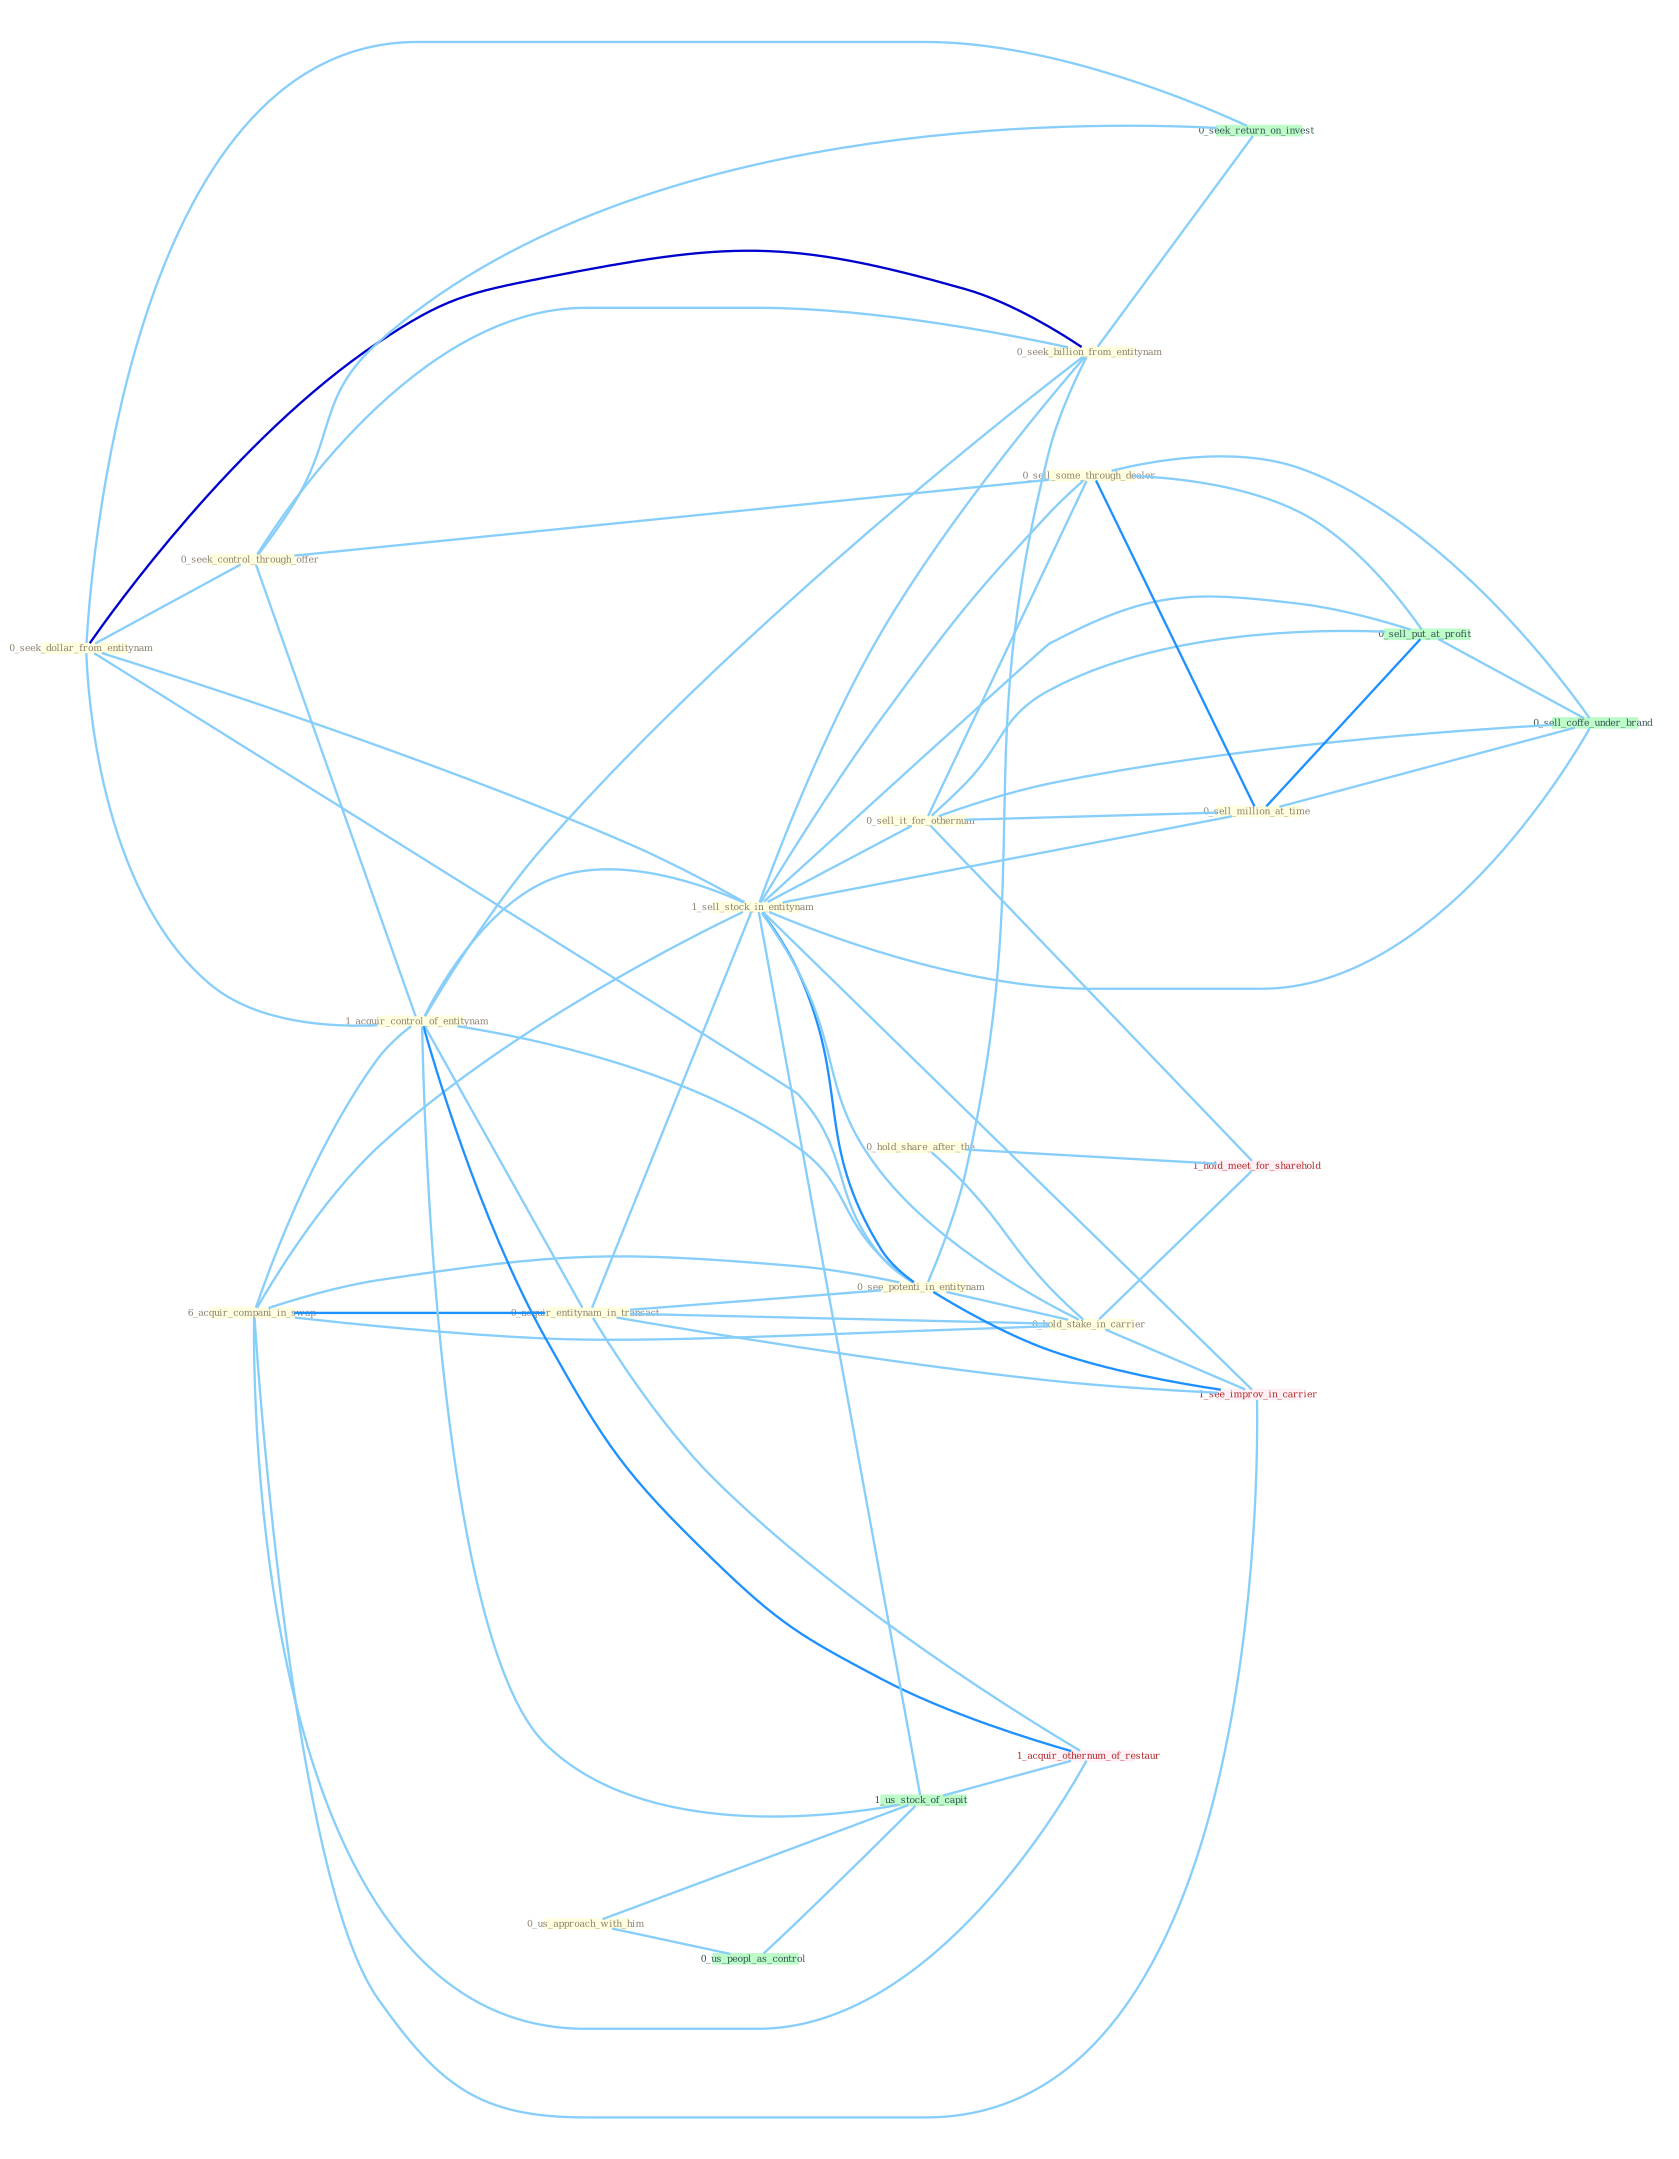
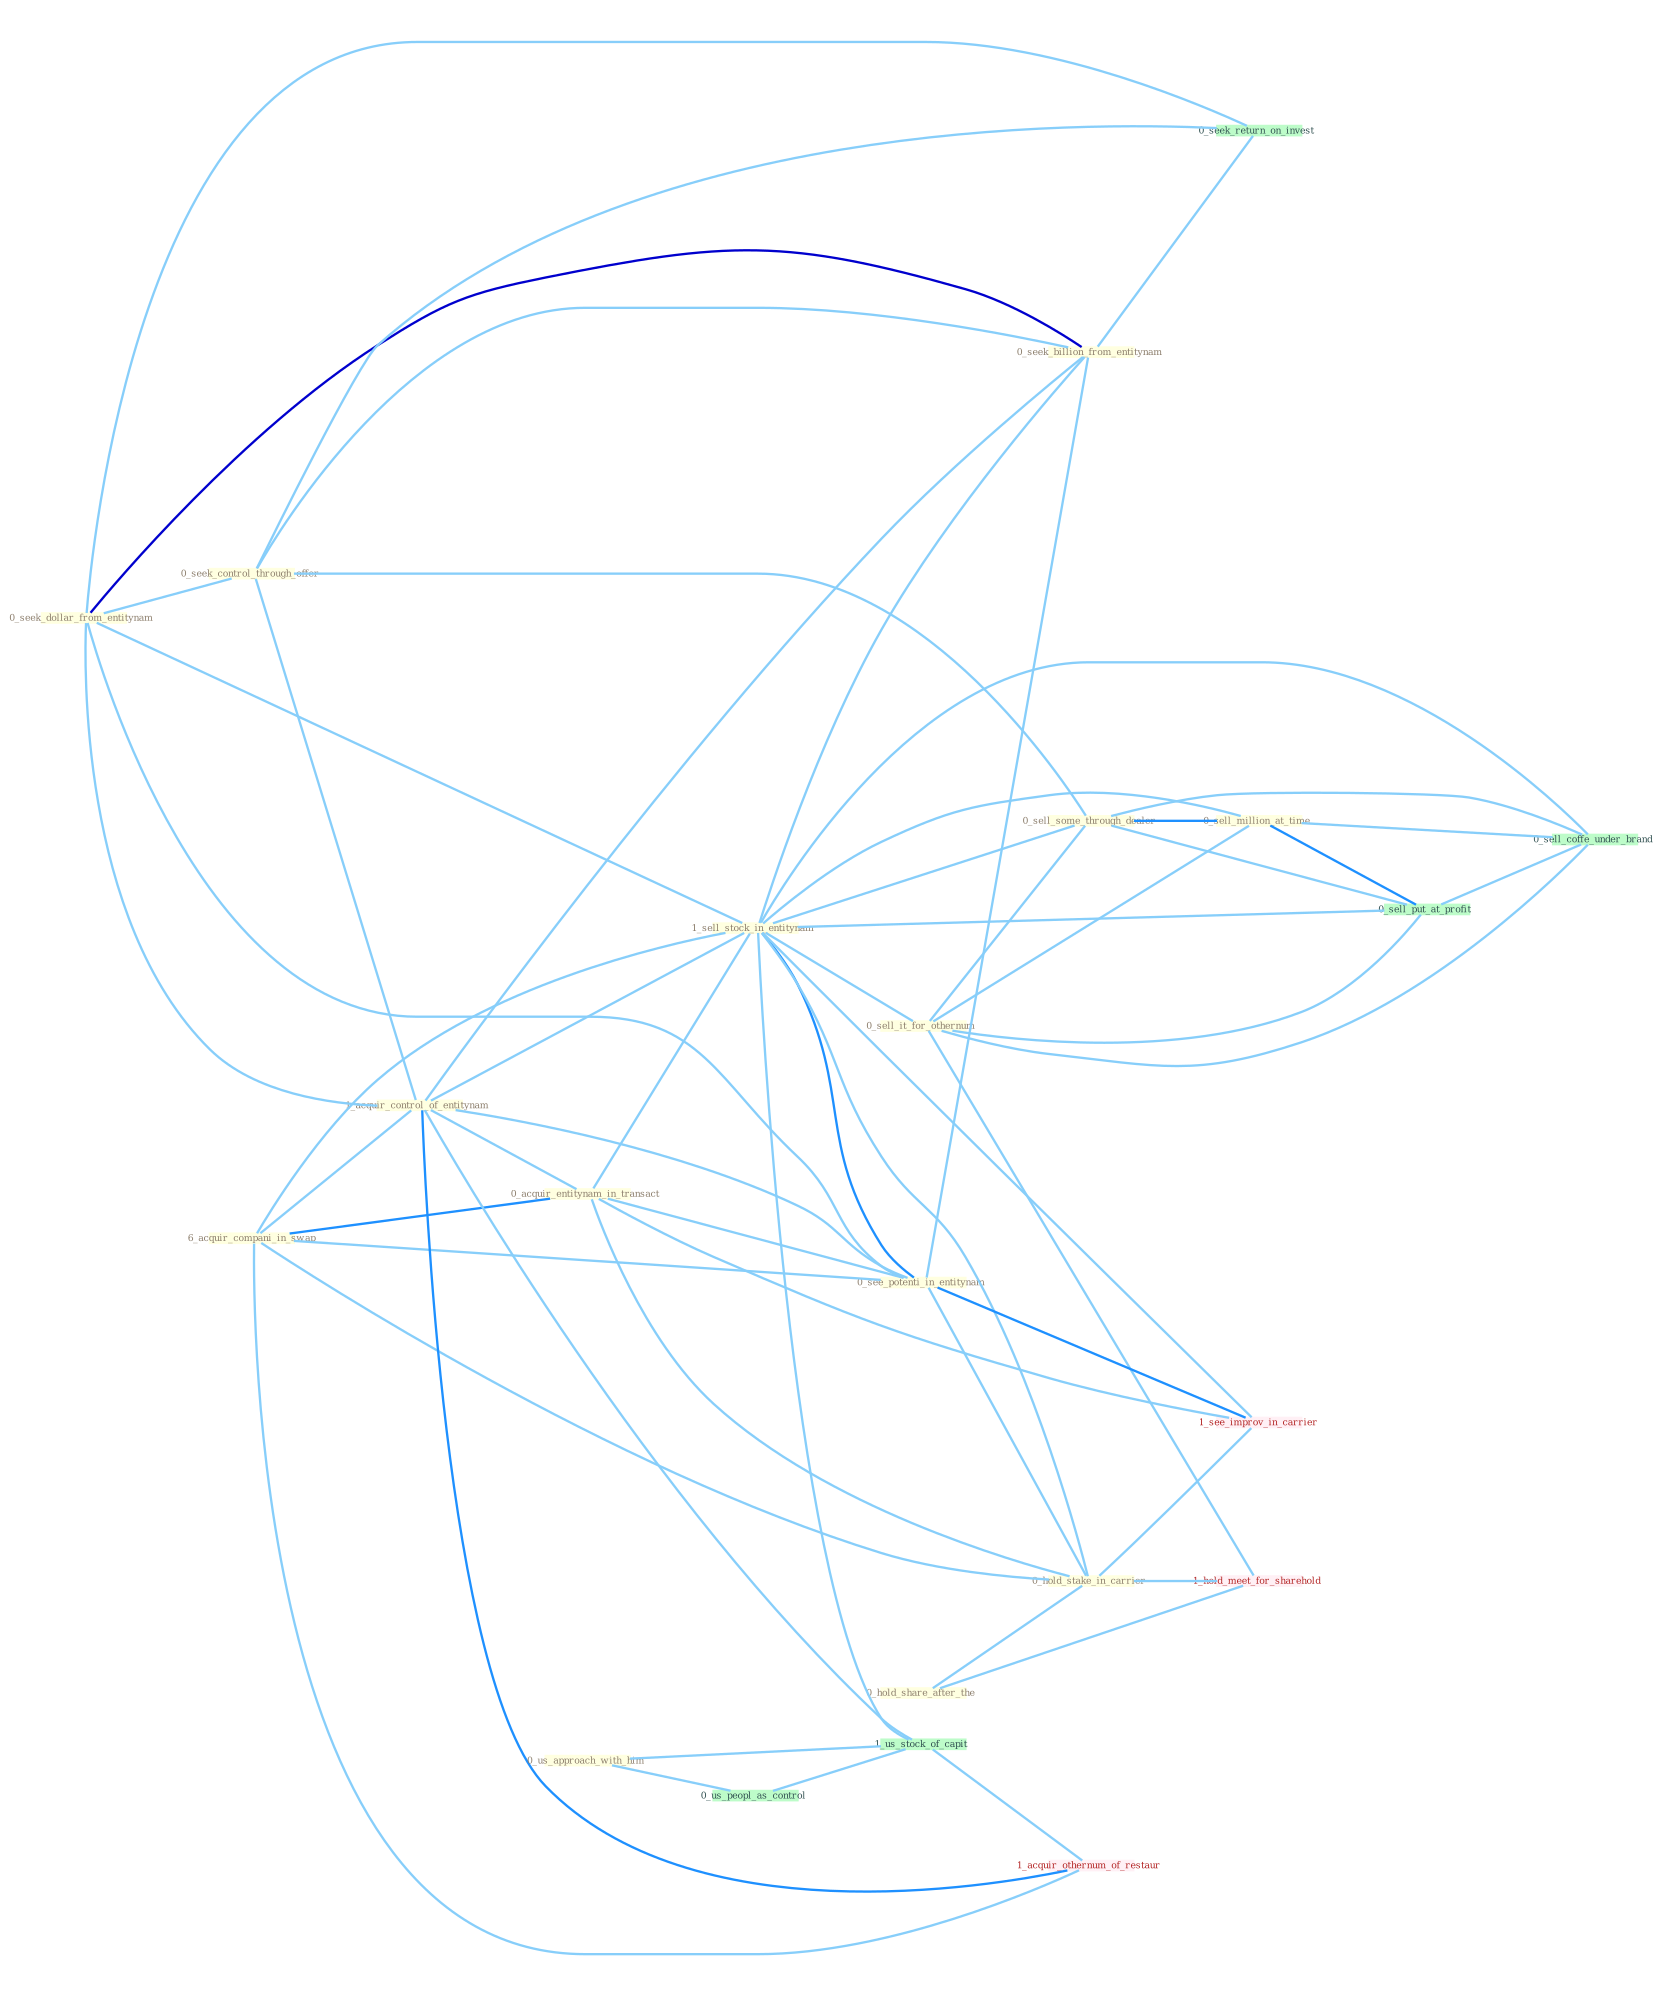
(809, 1563) -> none
(714, 2117) -> none
